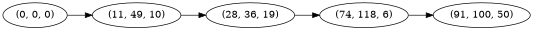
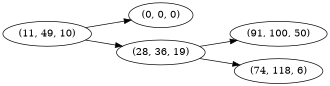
(76, 15) -> (105, 24)
(417, 15) -> (215, 44)
